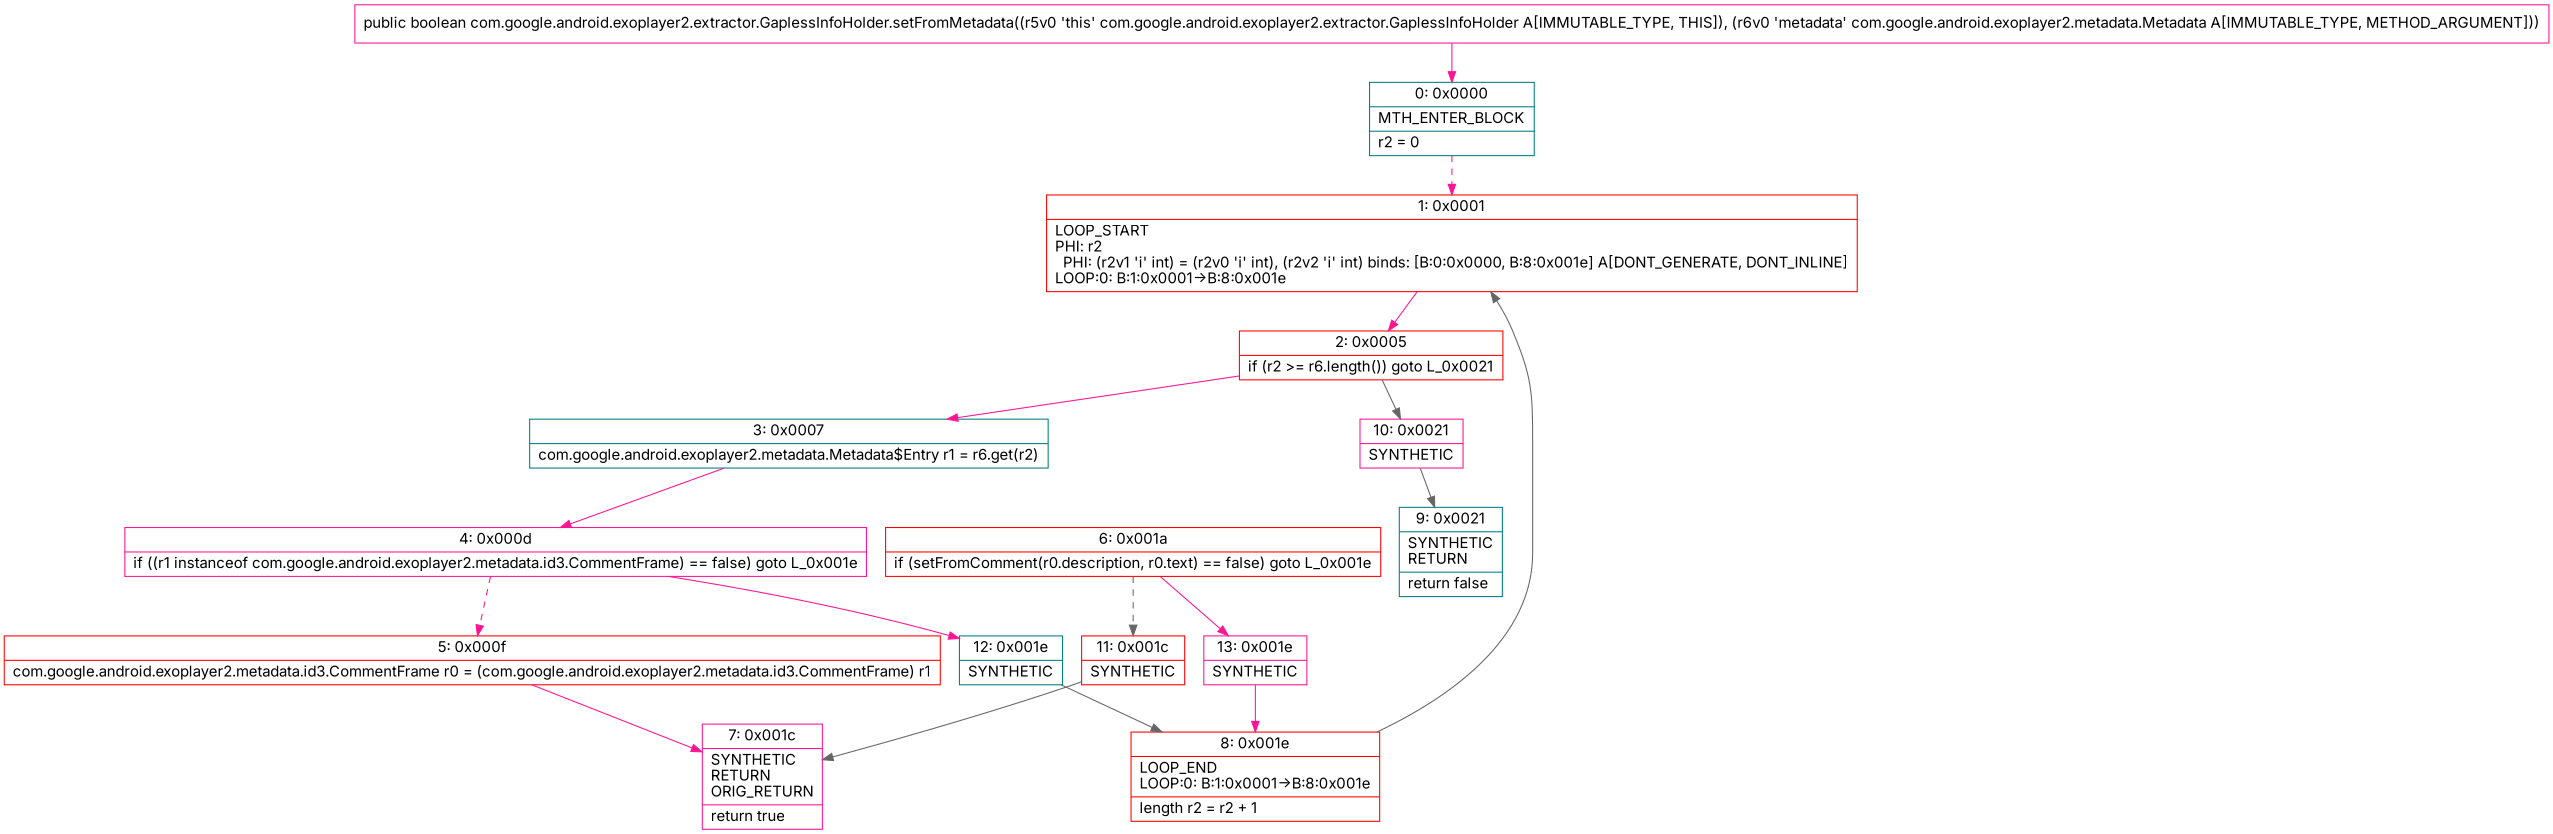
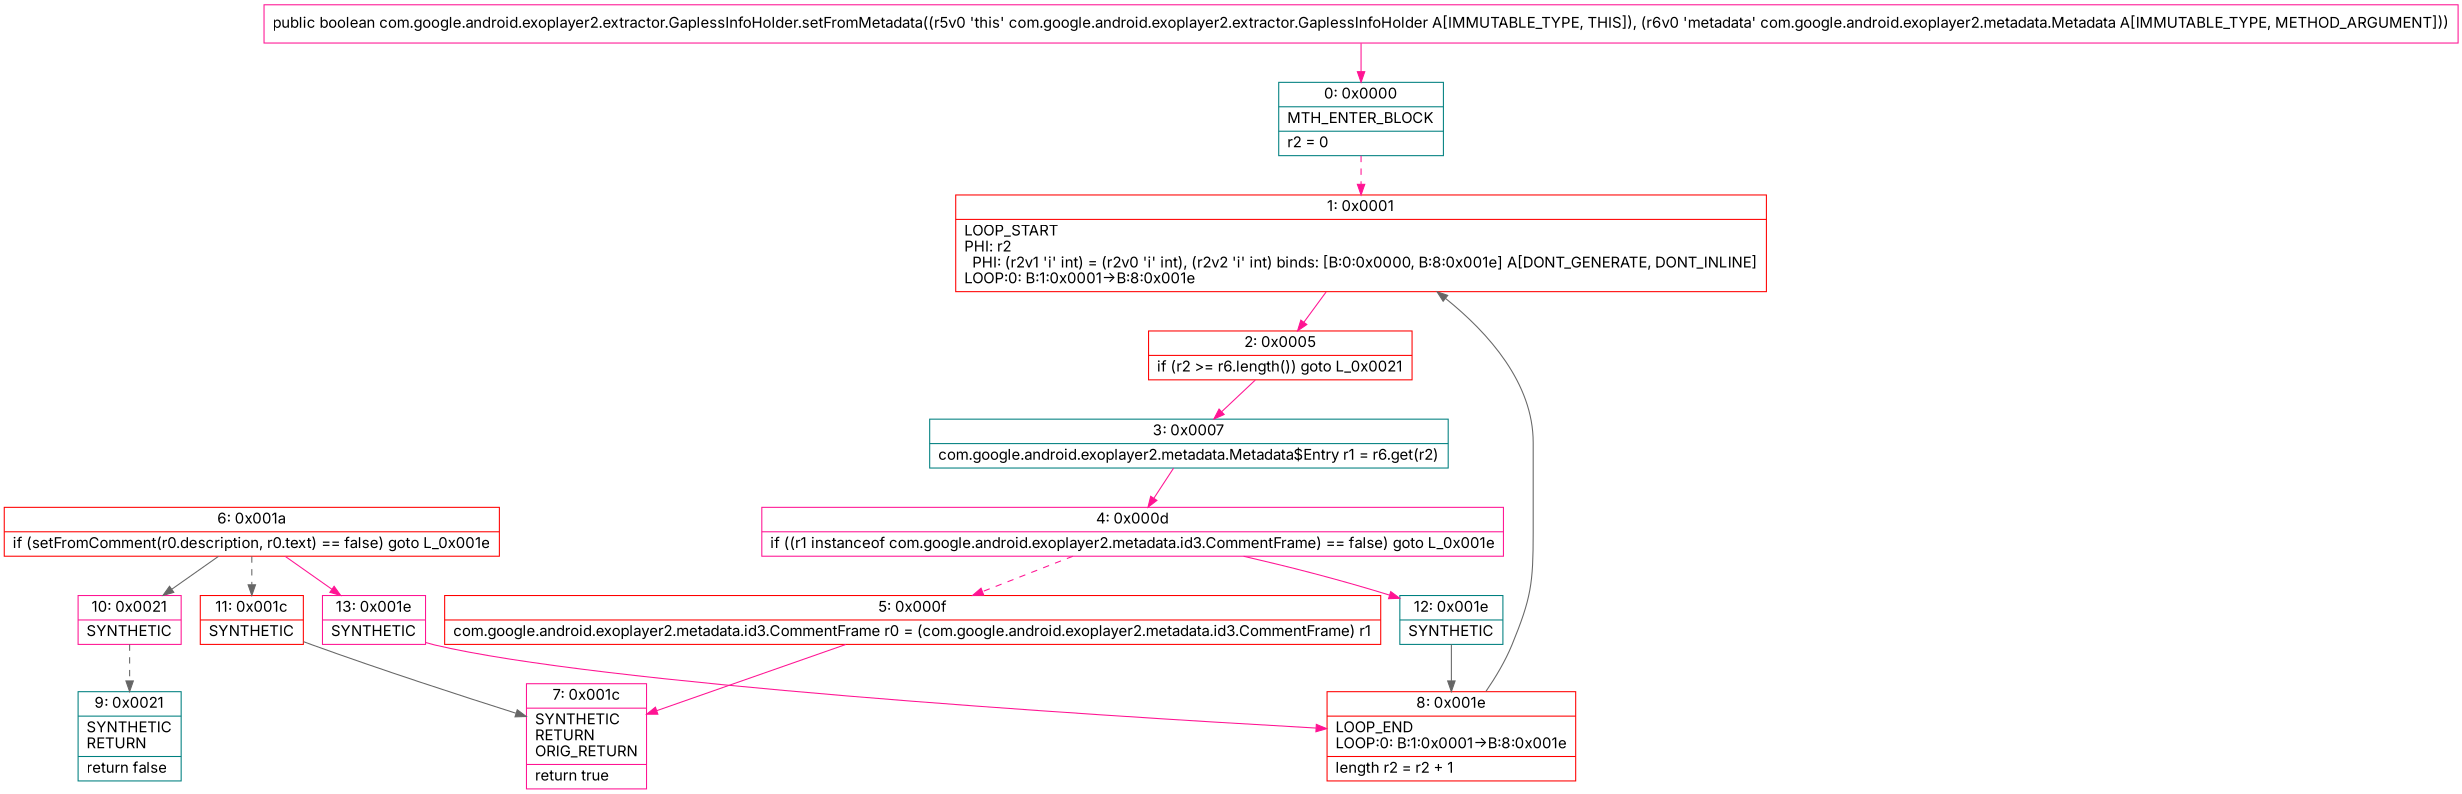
(1389, 395) -> (195, 573)
(1426, 483) -> (130, 663)
